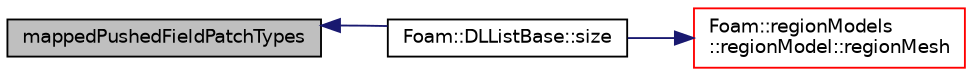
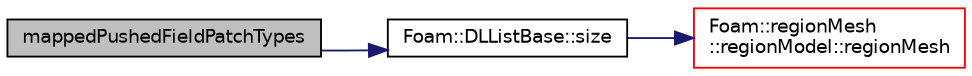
(364, 26) -> (345, 51)
(829, 38) -> (829, 38)
